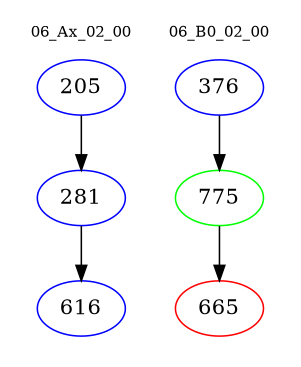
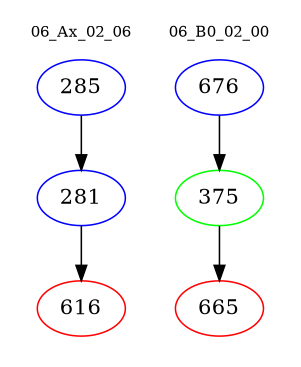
(81, 33) -> (81, 33)
(81, 87) -> (81, 87)
(219, 87) -> (219, 87)
(219, 198) -> (219, 198)
(81, 308) -> (81, 308)
